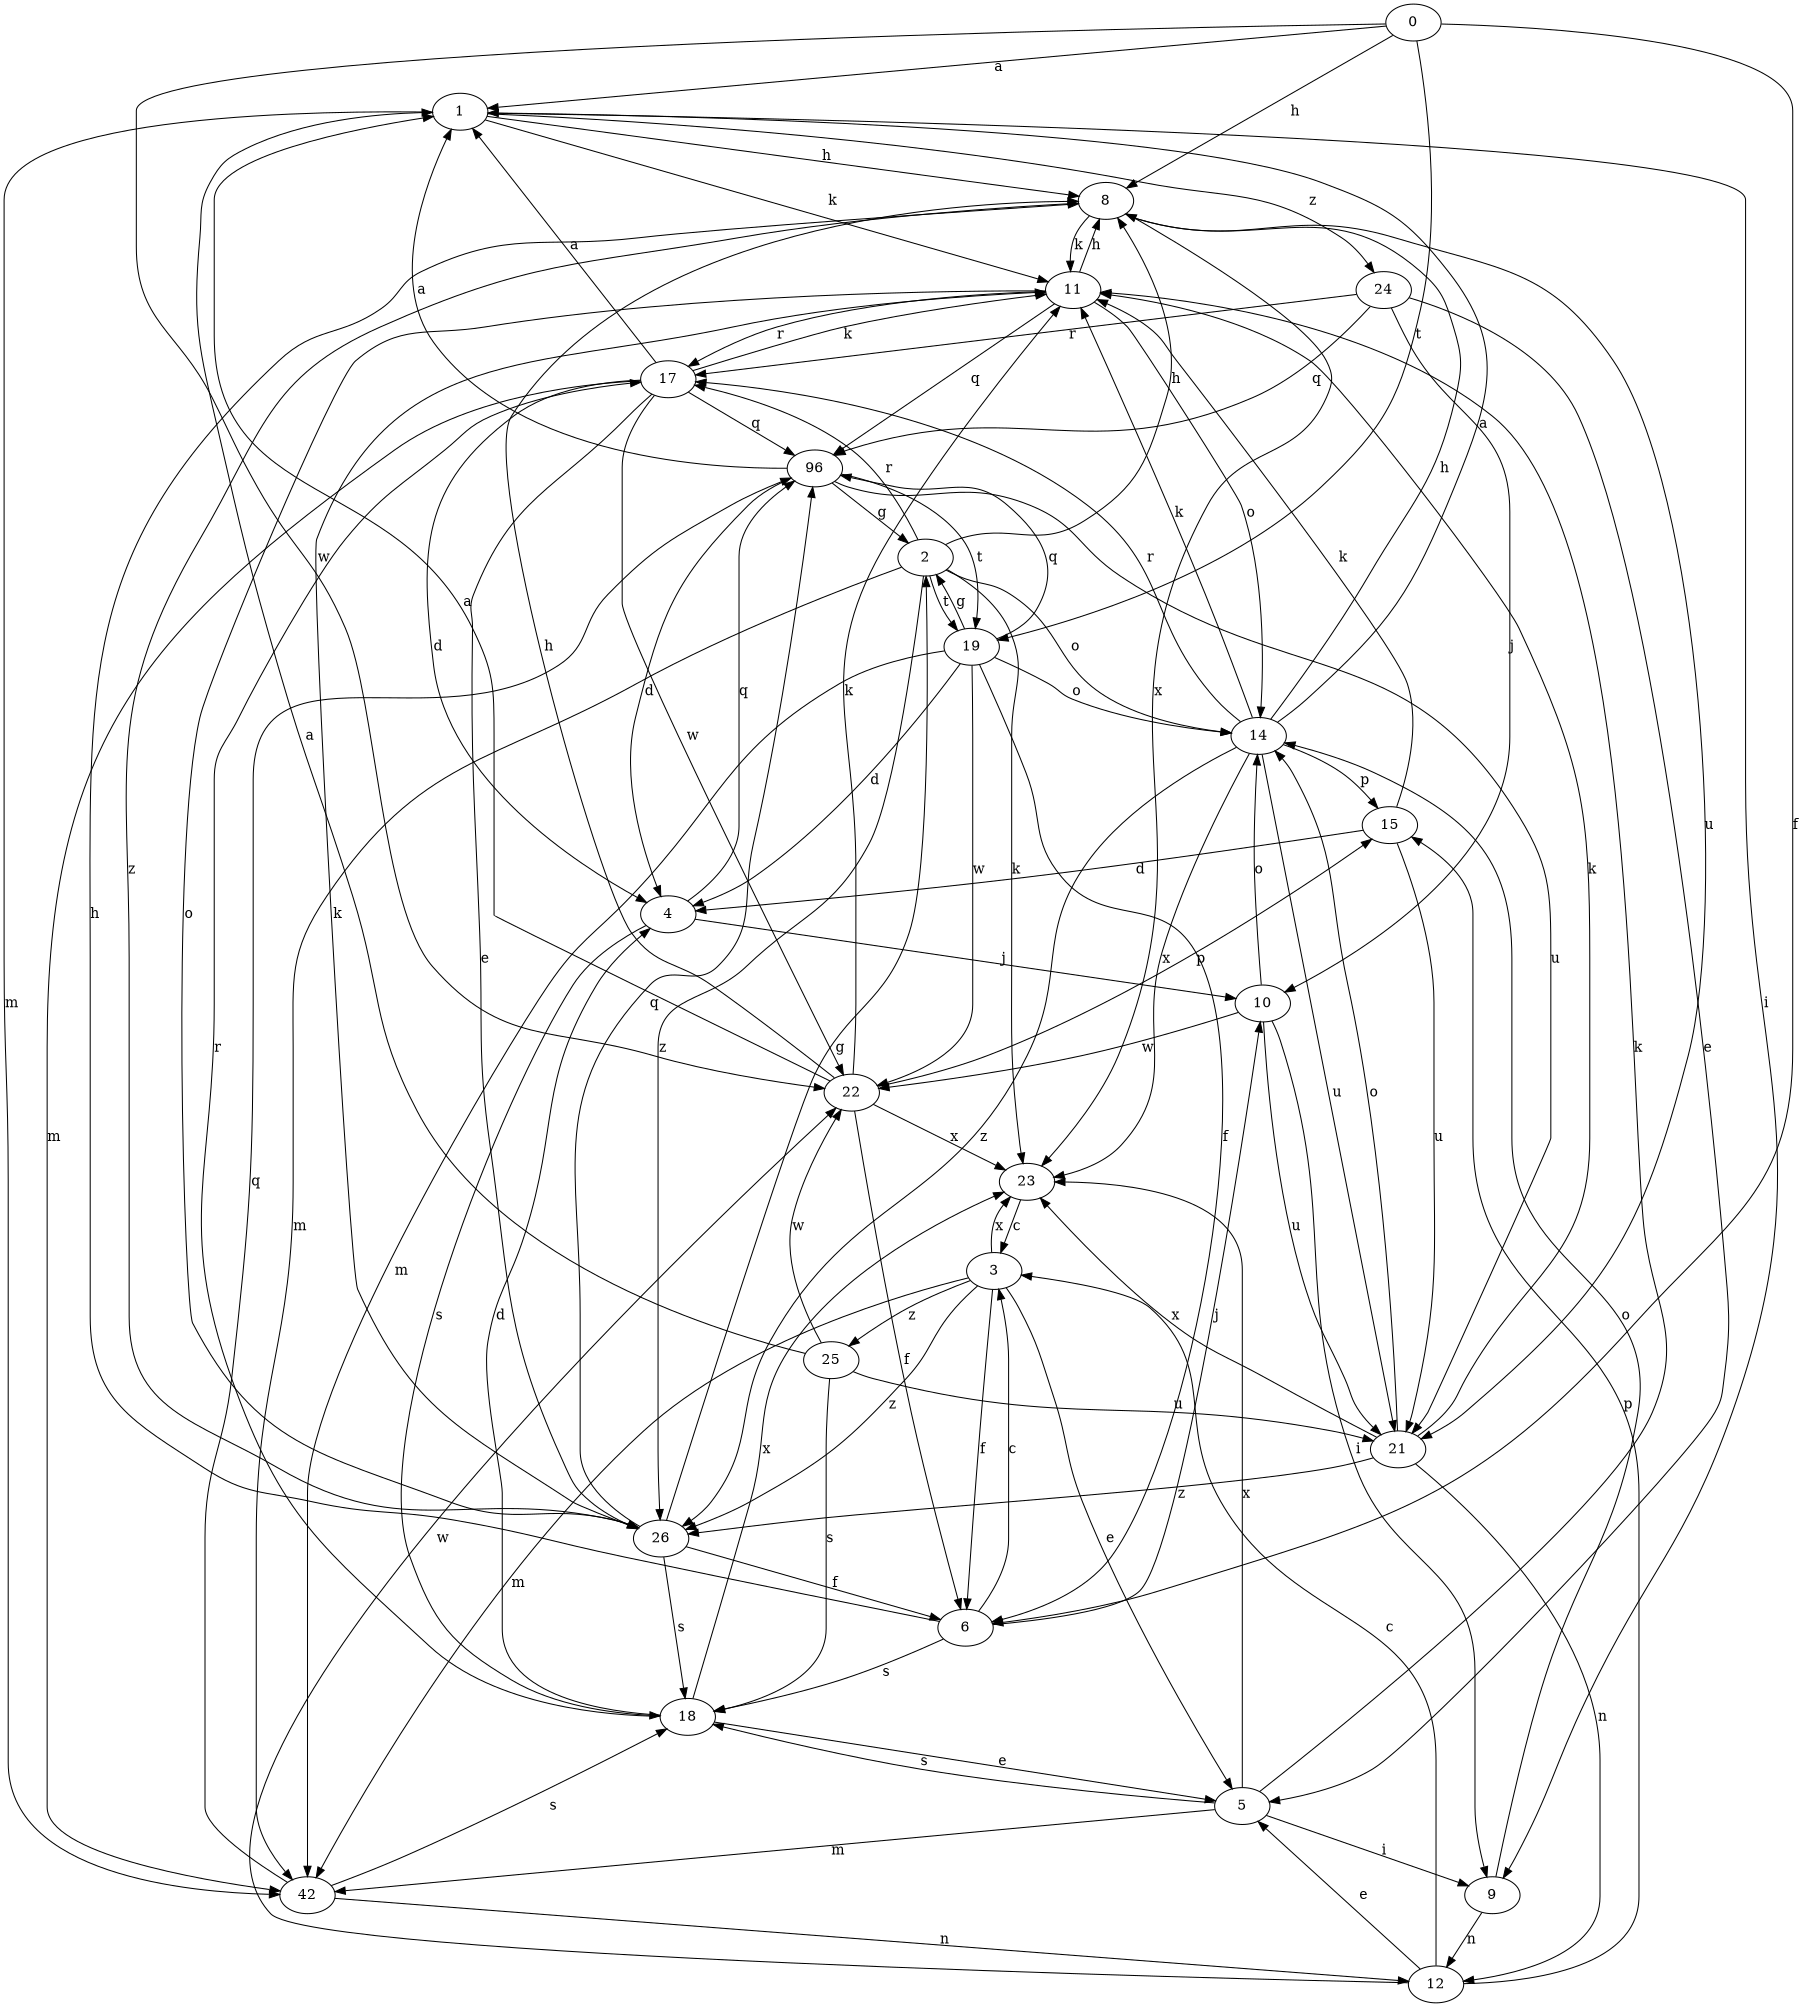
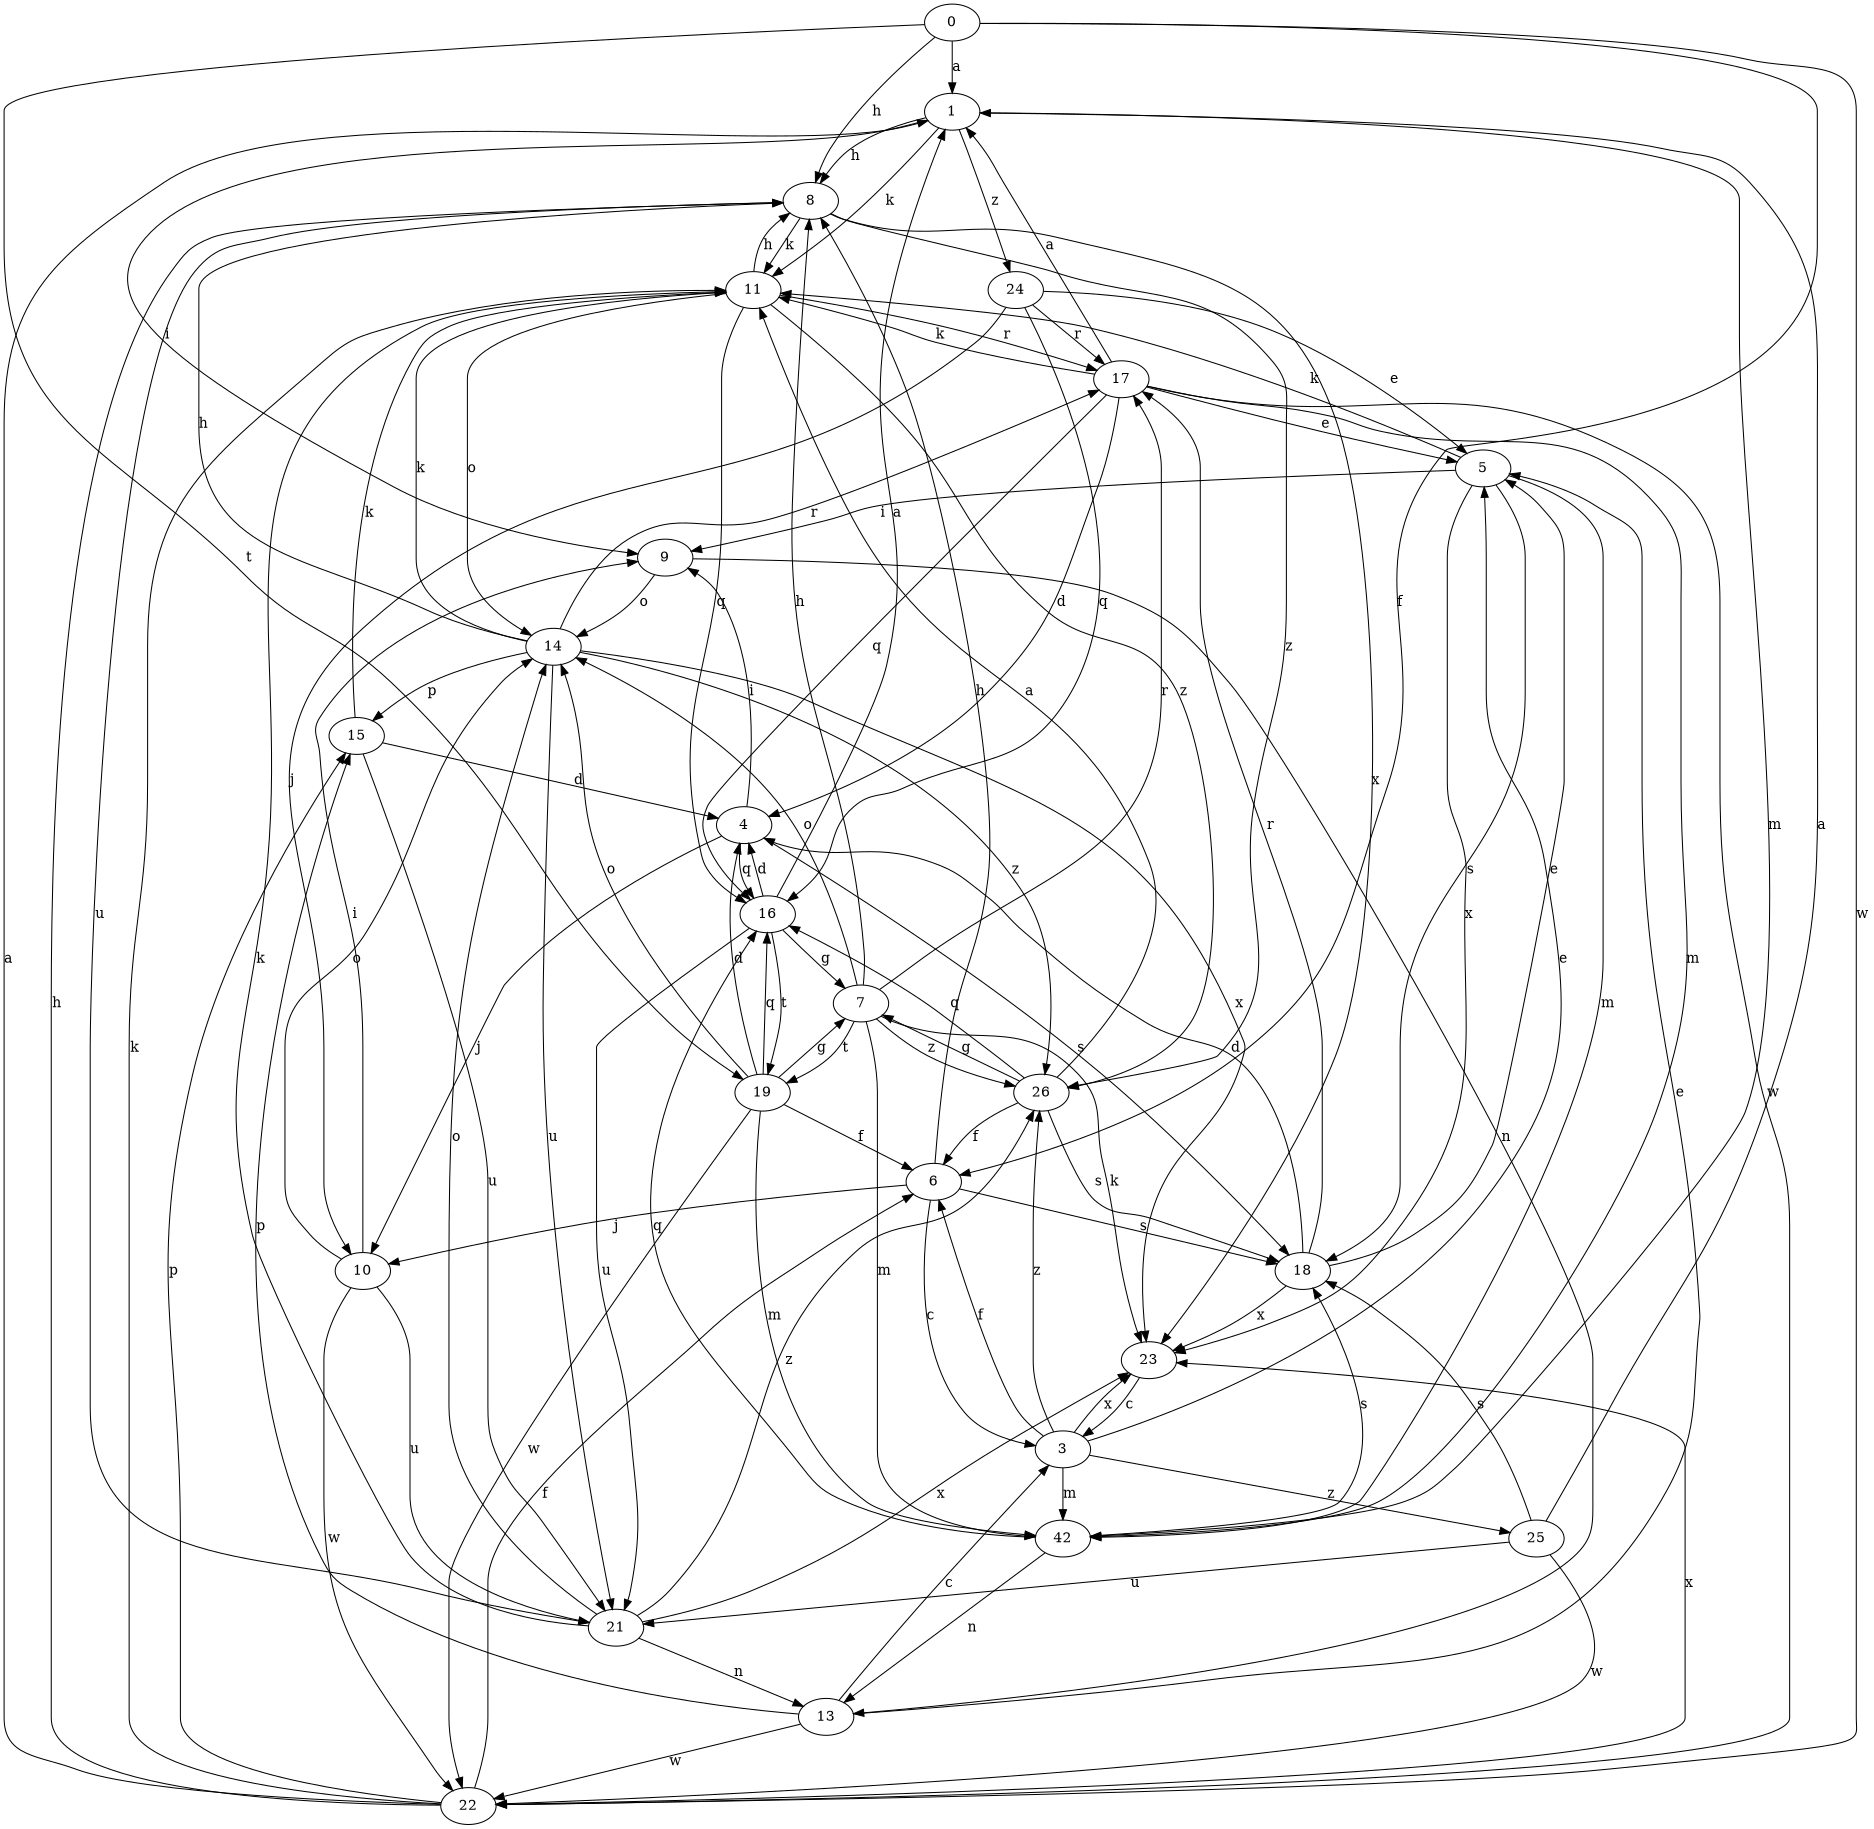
(1253, 165) -> none
(815, 468) -> (768, 914)
(926, 558) -> (861, 1003)
none -> (748, 689)
(189, 914) -> (1184, 691)
(338, 914) -> (1030, 691)
(480, 944) -> (1296, 425)
(1436, 1984) -> (826, 1717)
